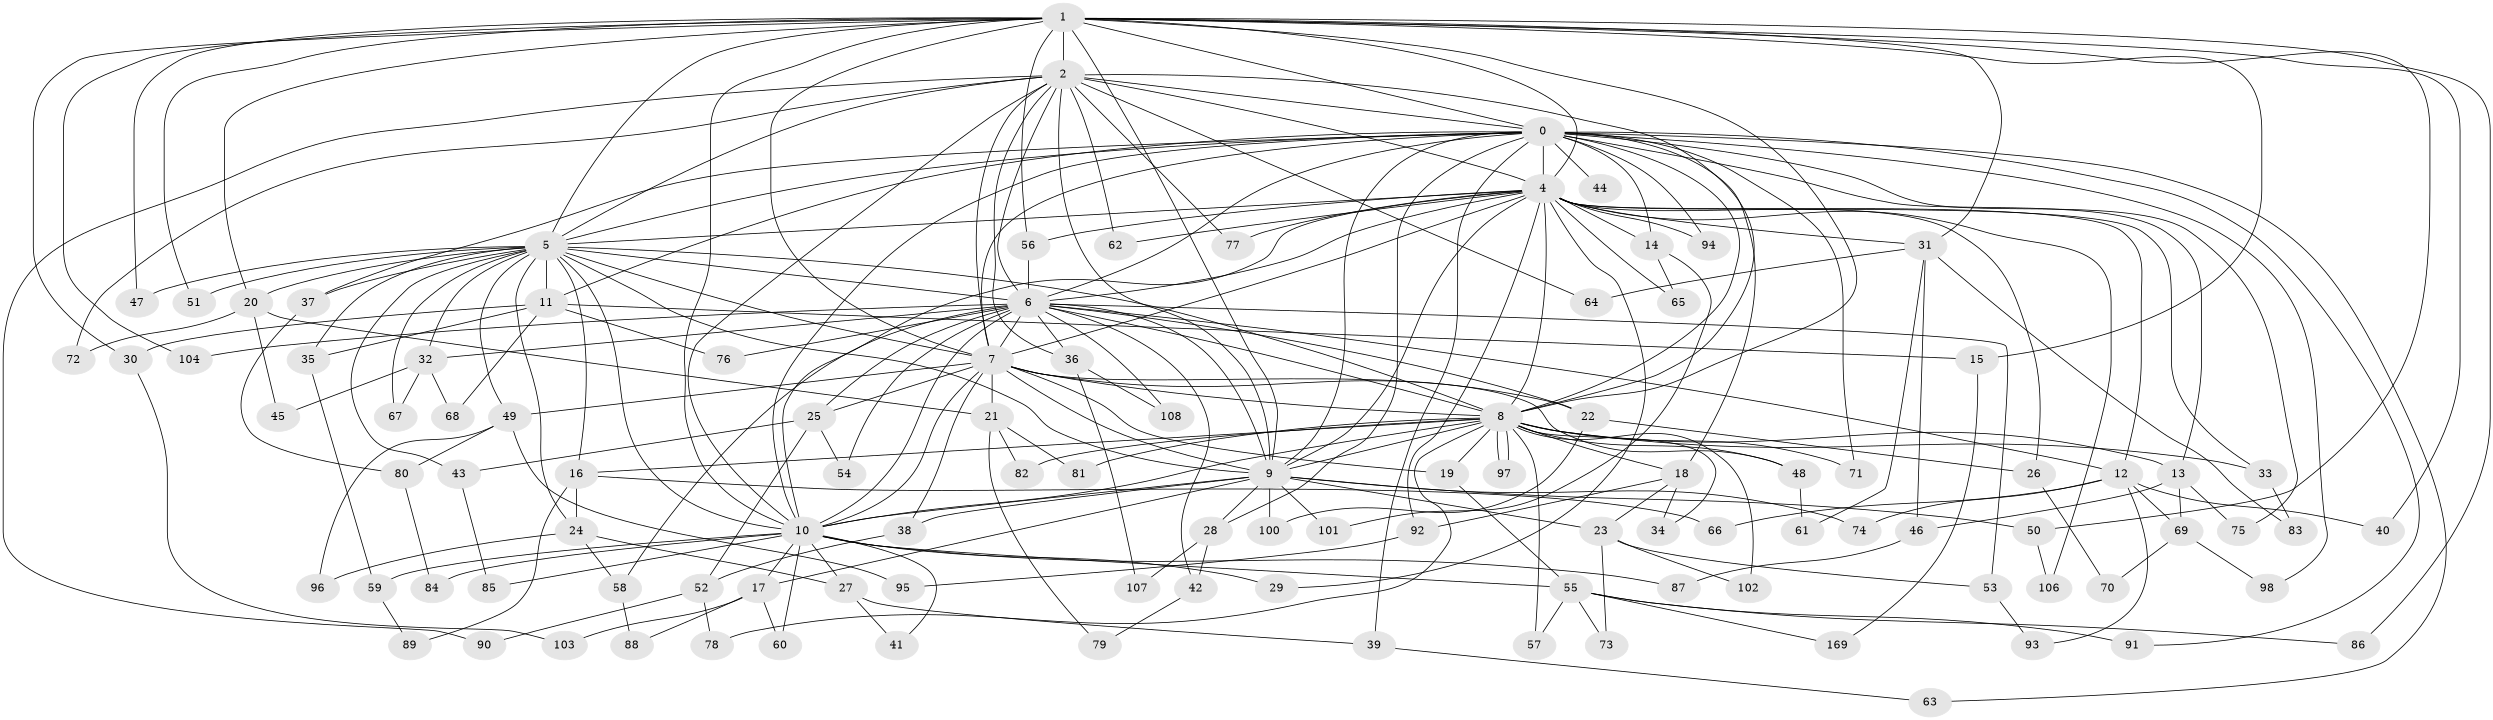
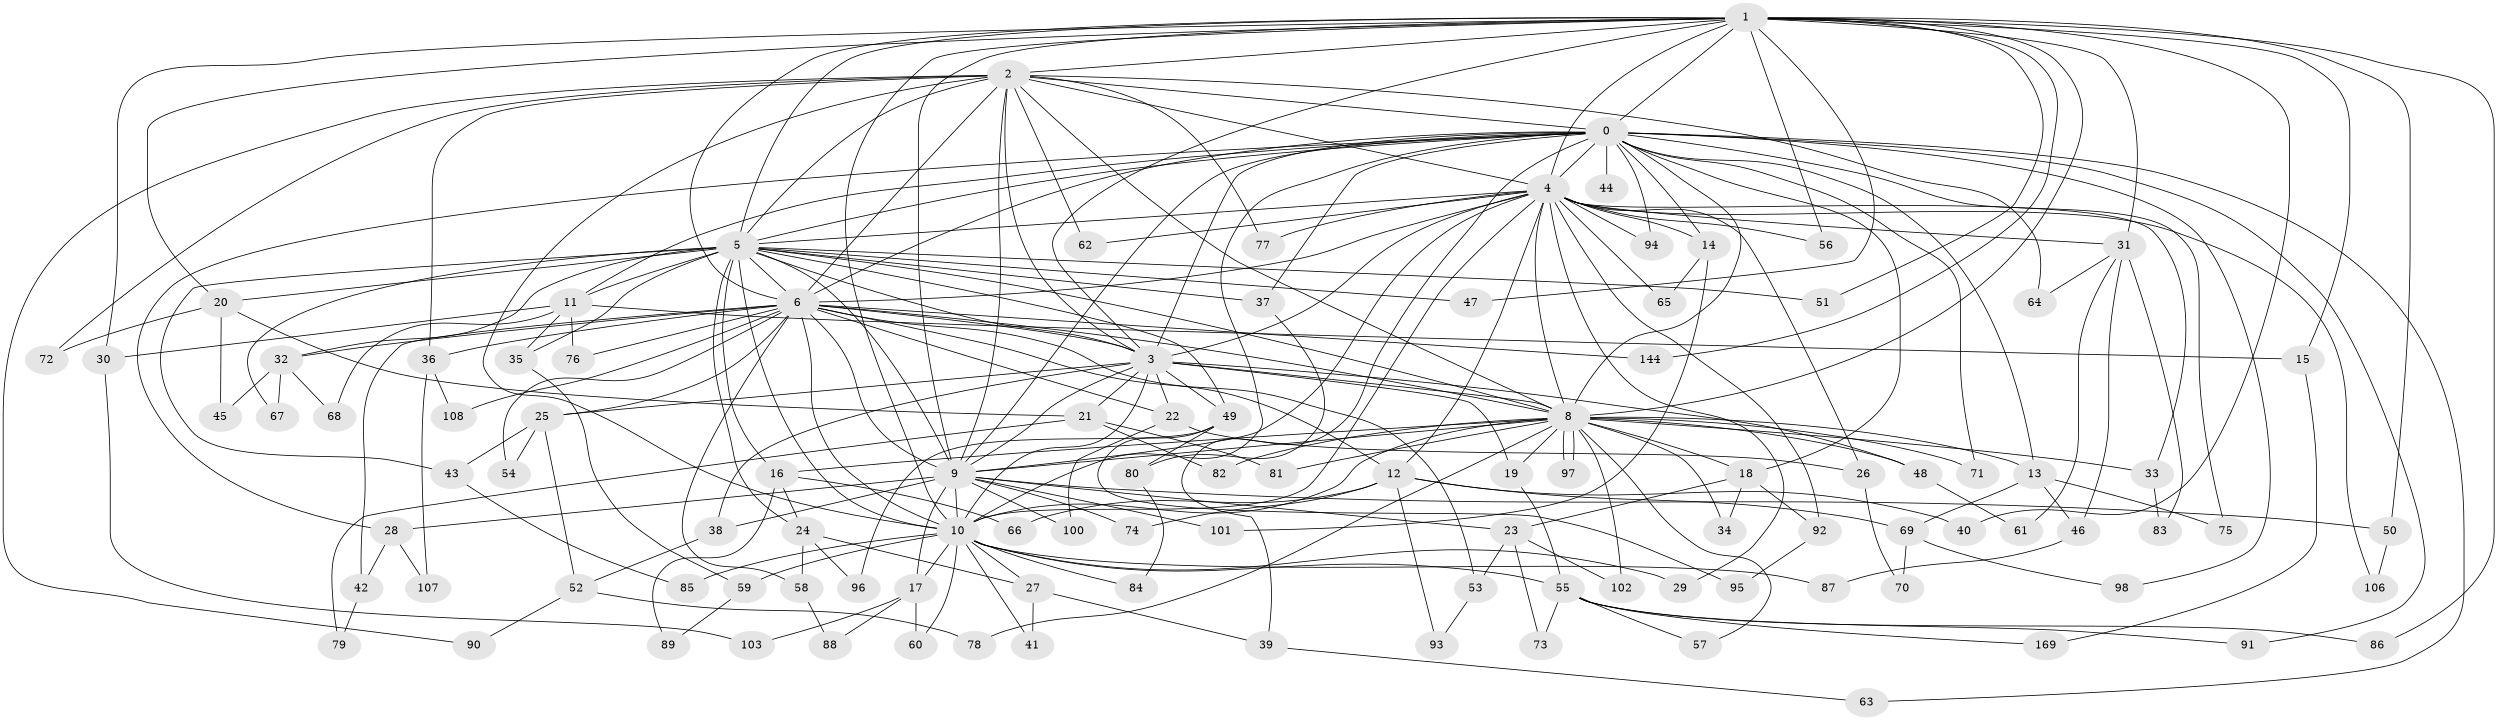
(1029, 274) -> (818, 58)
(190, 360) -> (1650, 360)
(992, 360) -> (1152, 360)
